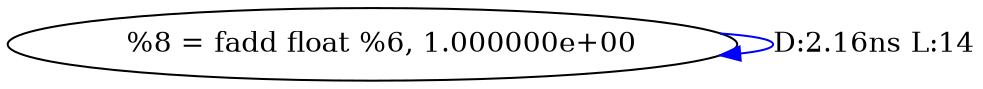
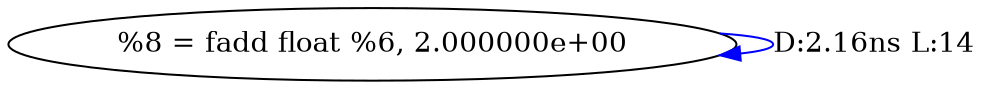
(372, 44) -> (372, 44)
